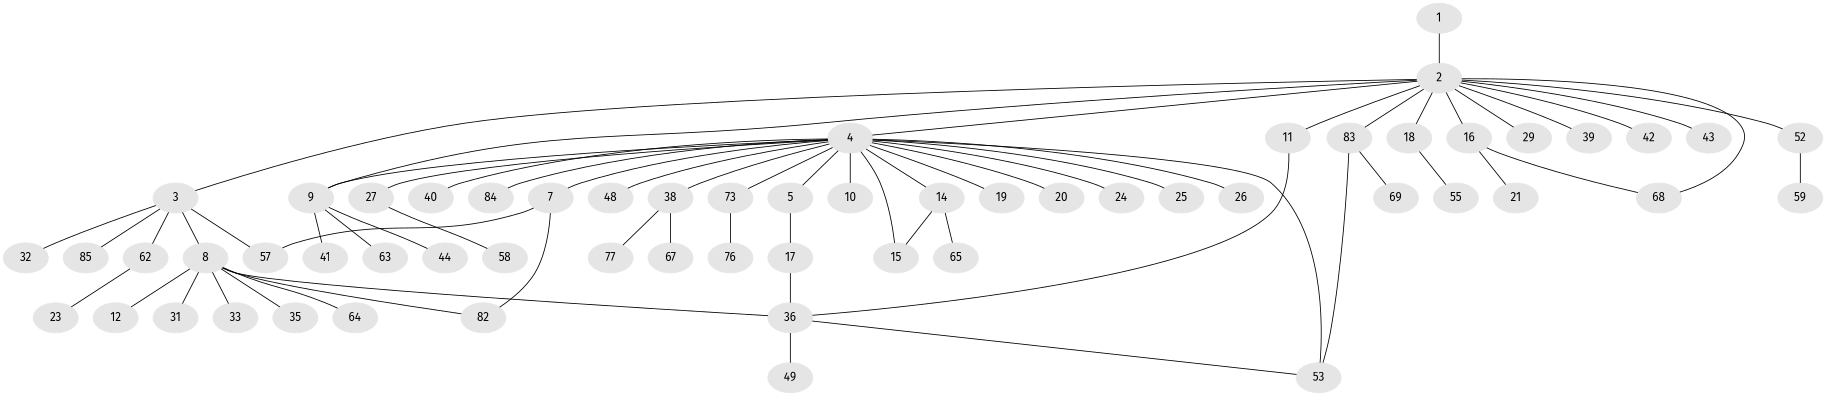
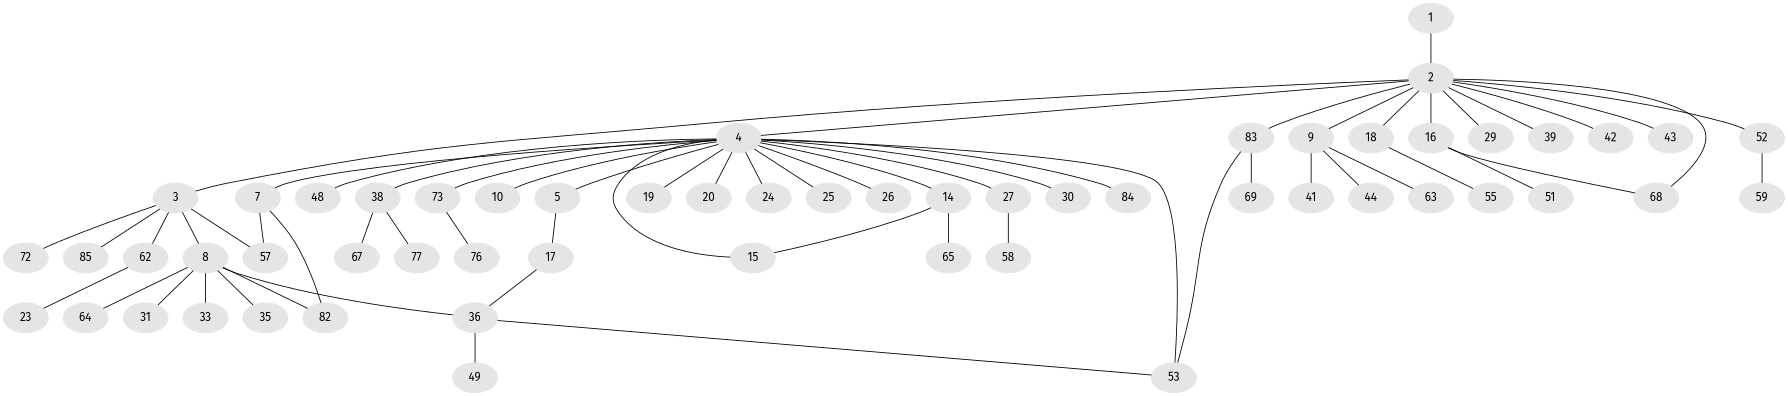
(1288, 138) -> none
(527, 158) -> none
(431, 198) -> (1068, 198)
(1516, 198) -> (1551, 198)
(26, 258) -> (26, 258)
(116, 318) -> none
